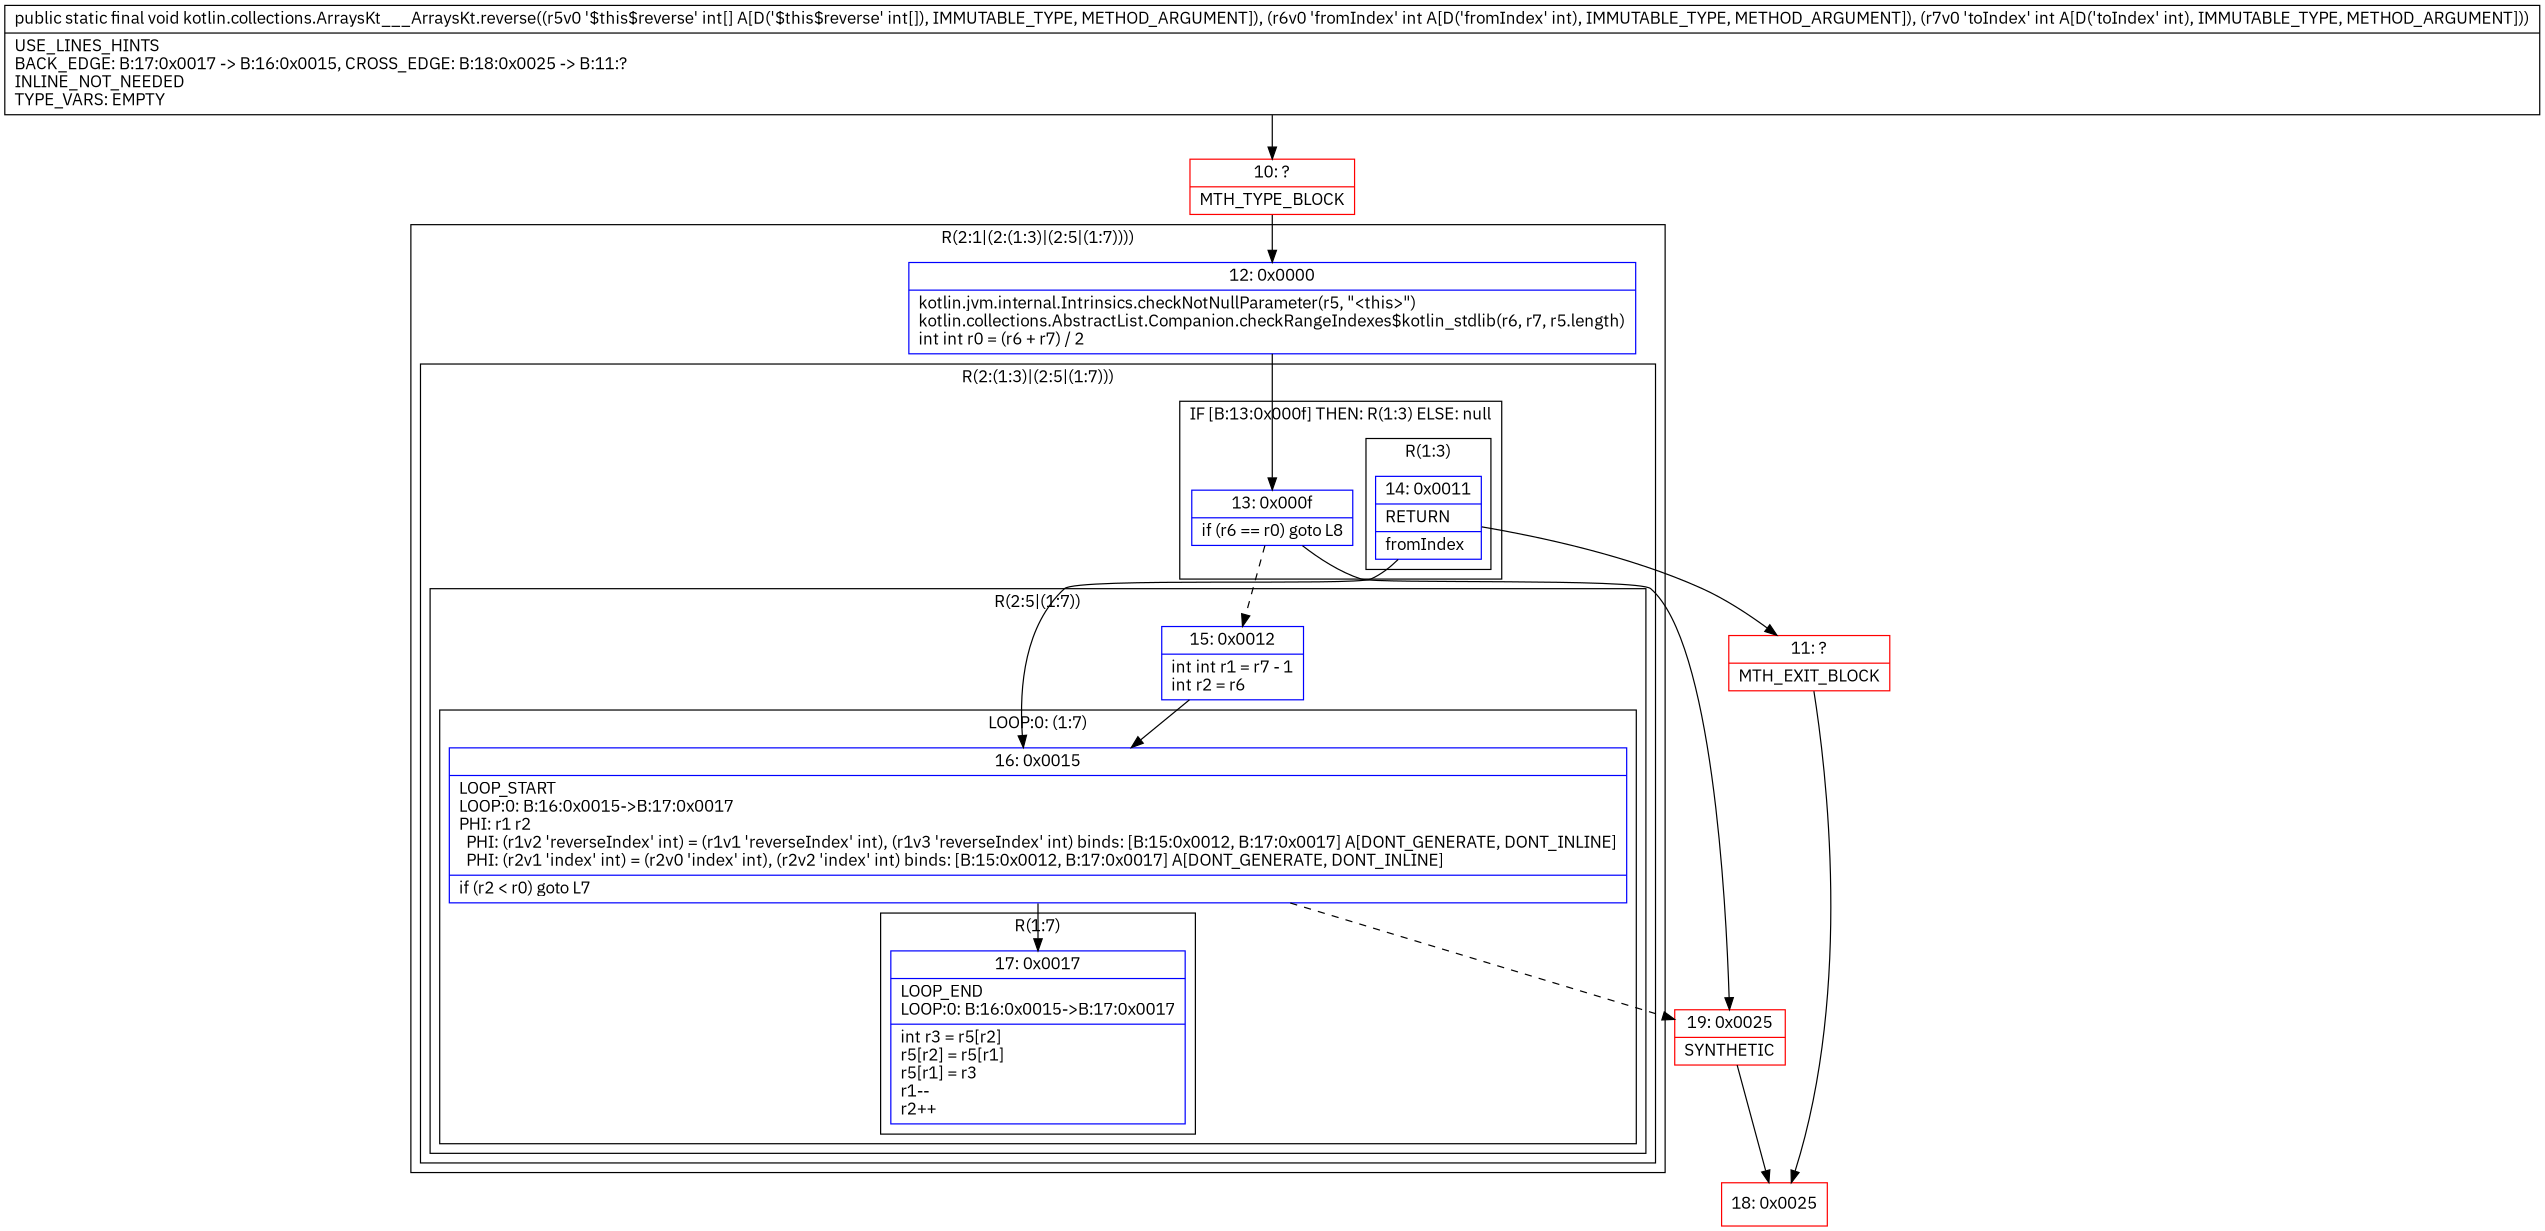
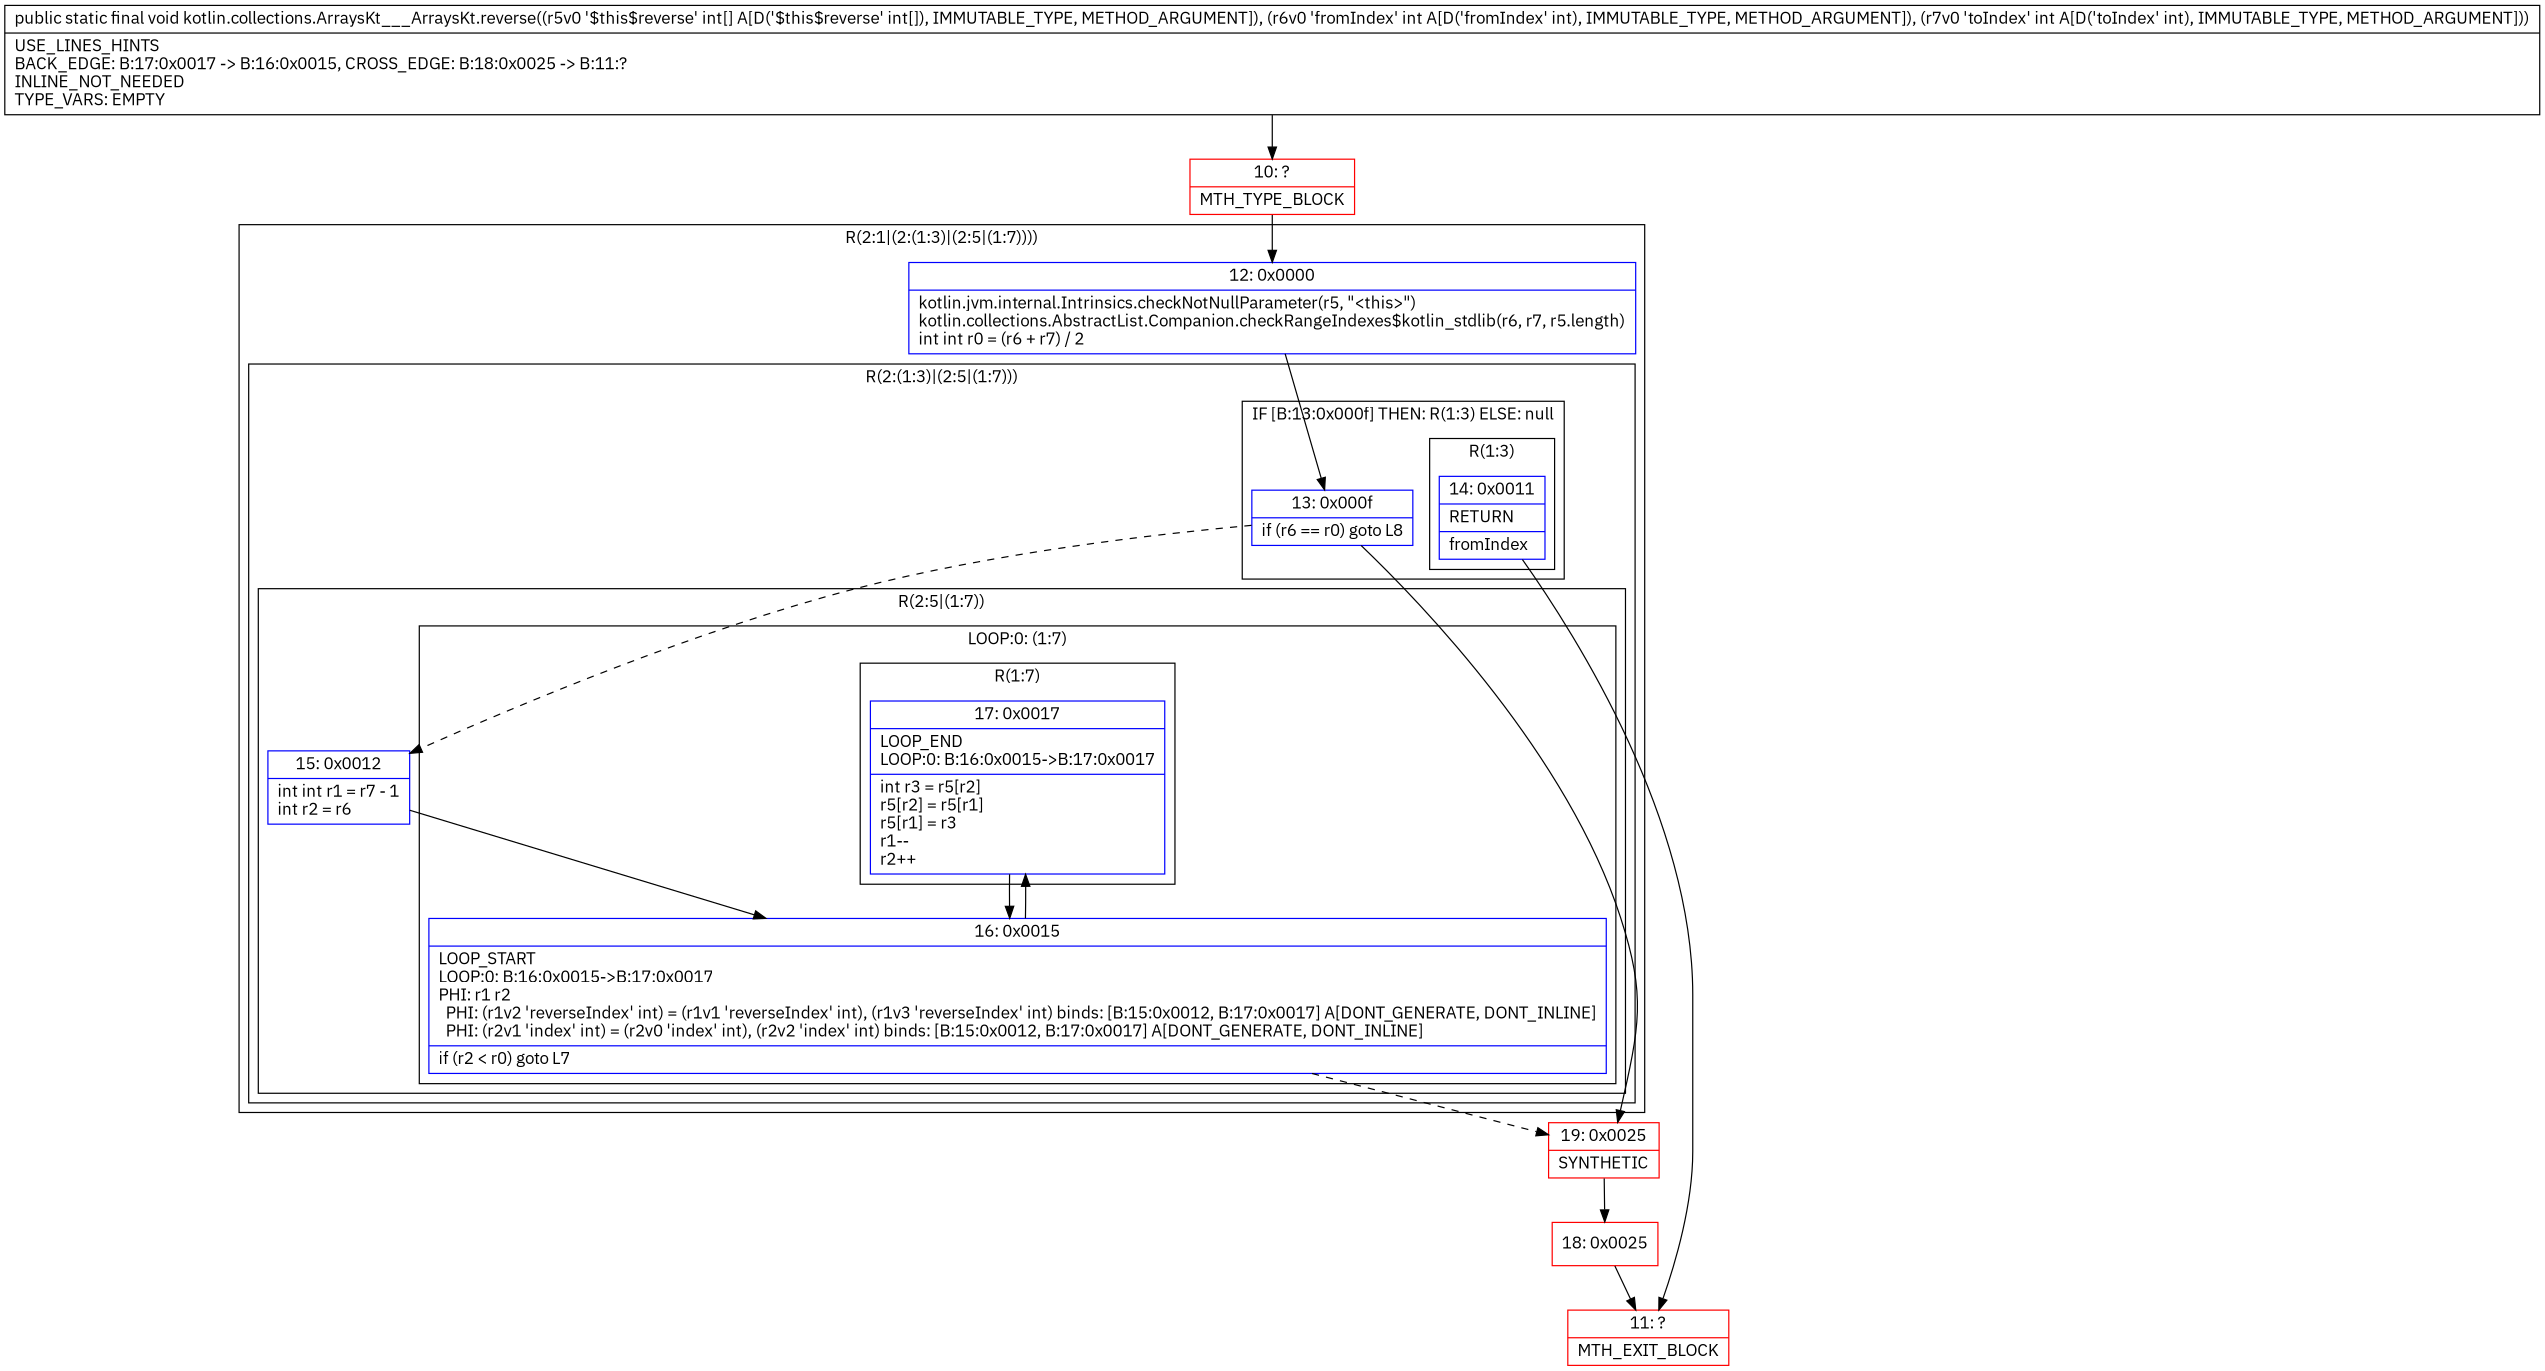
(1051, 604) -> (1009, 892)
(1830, 932) -> (1623, 1282)
